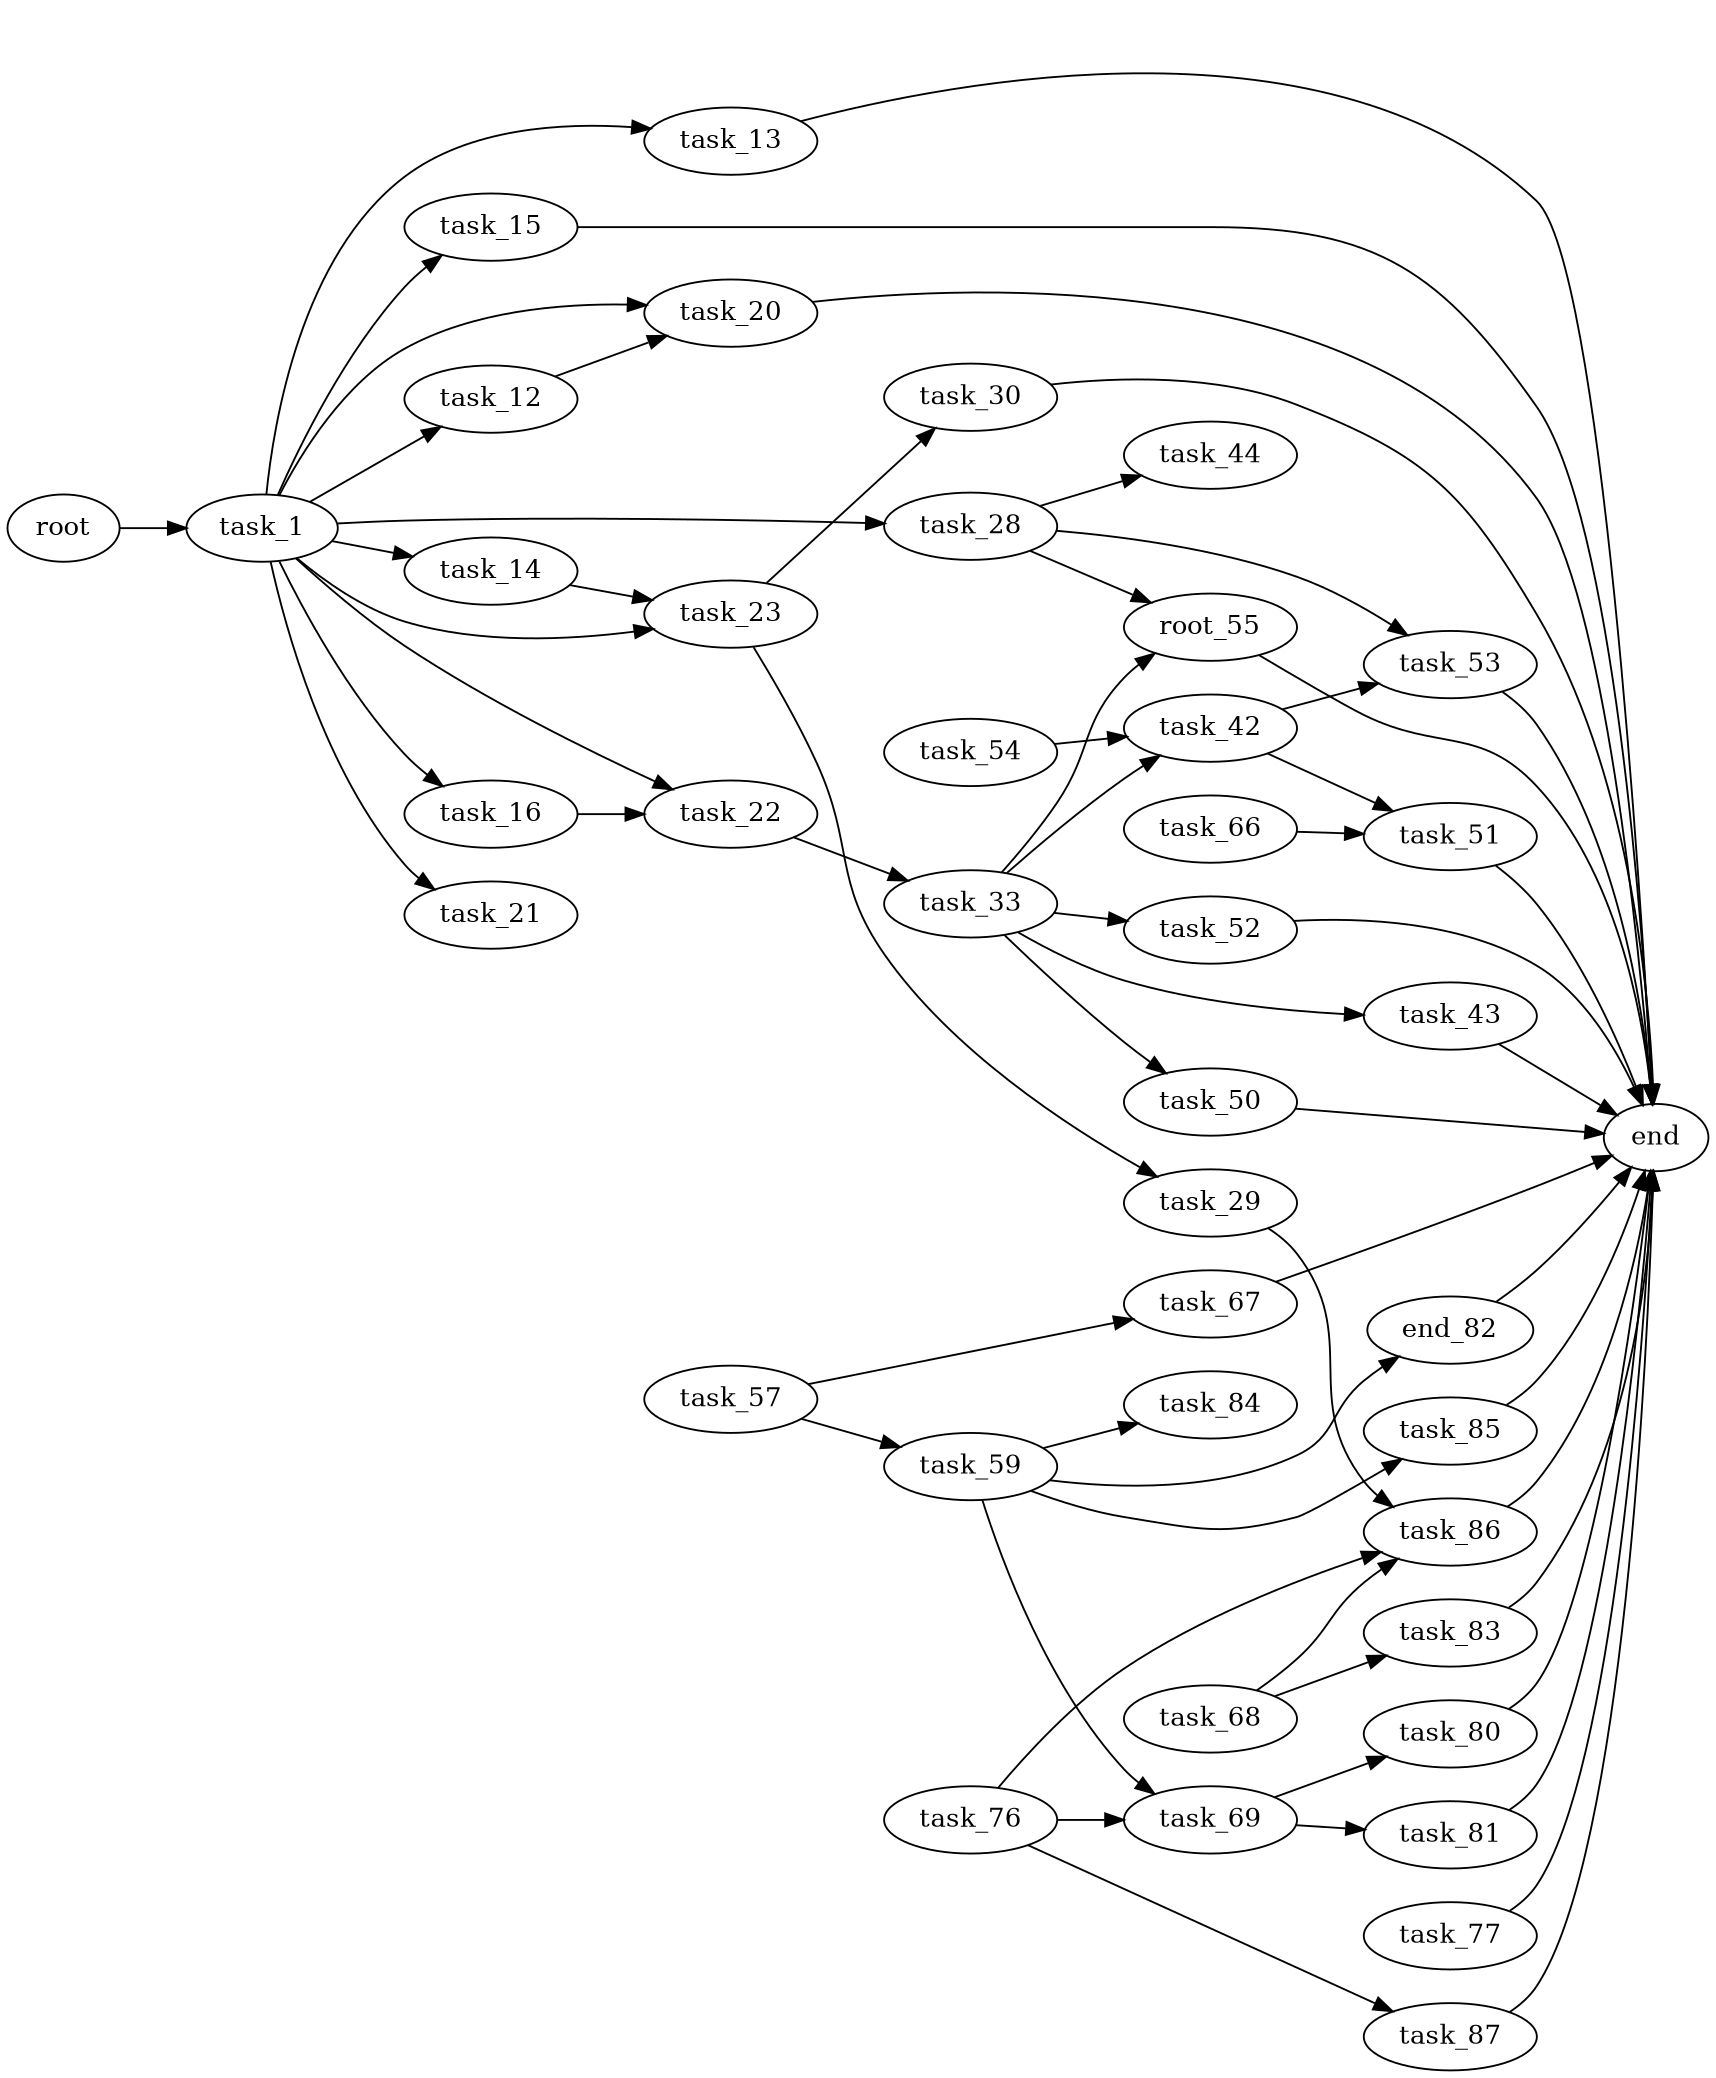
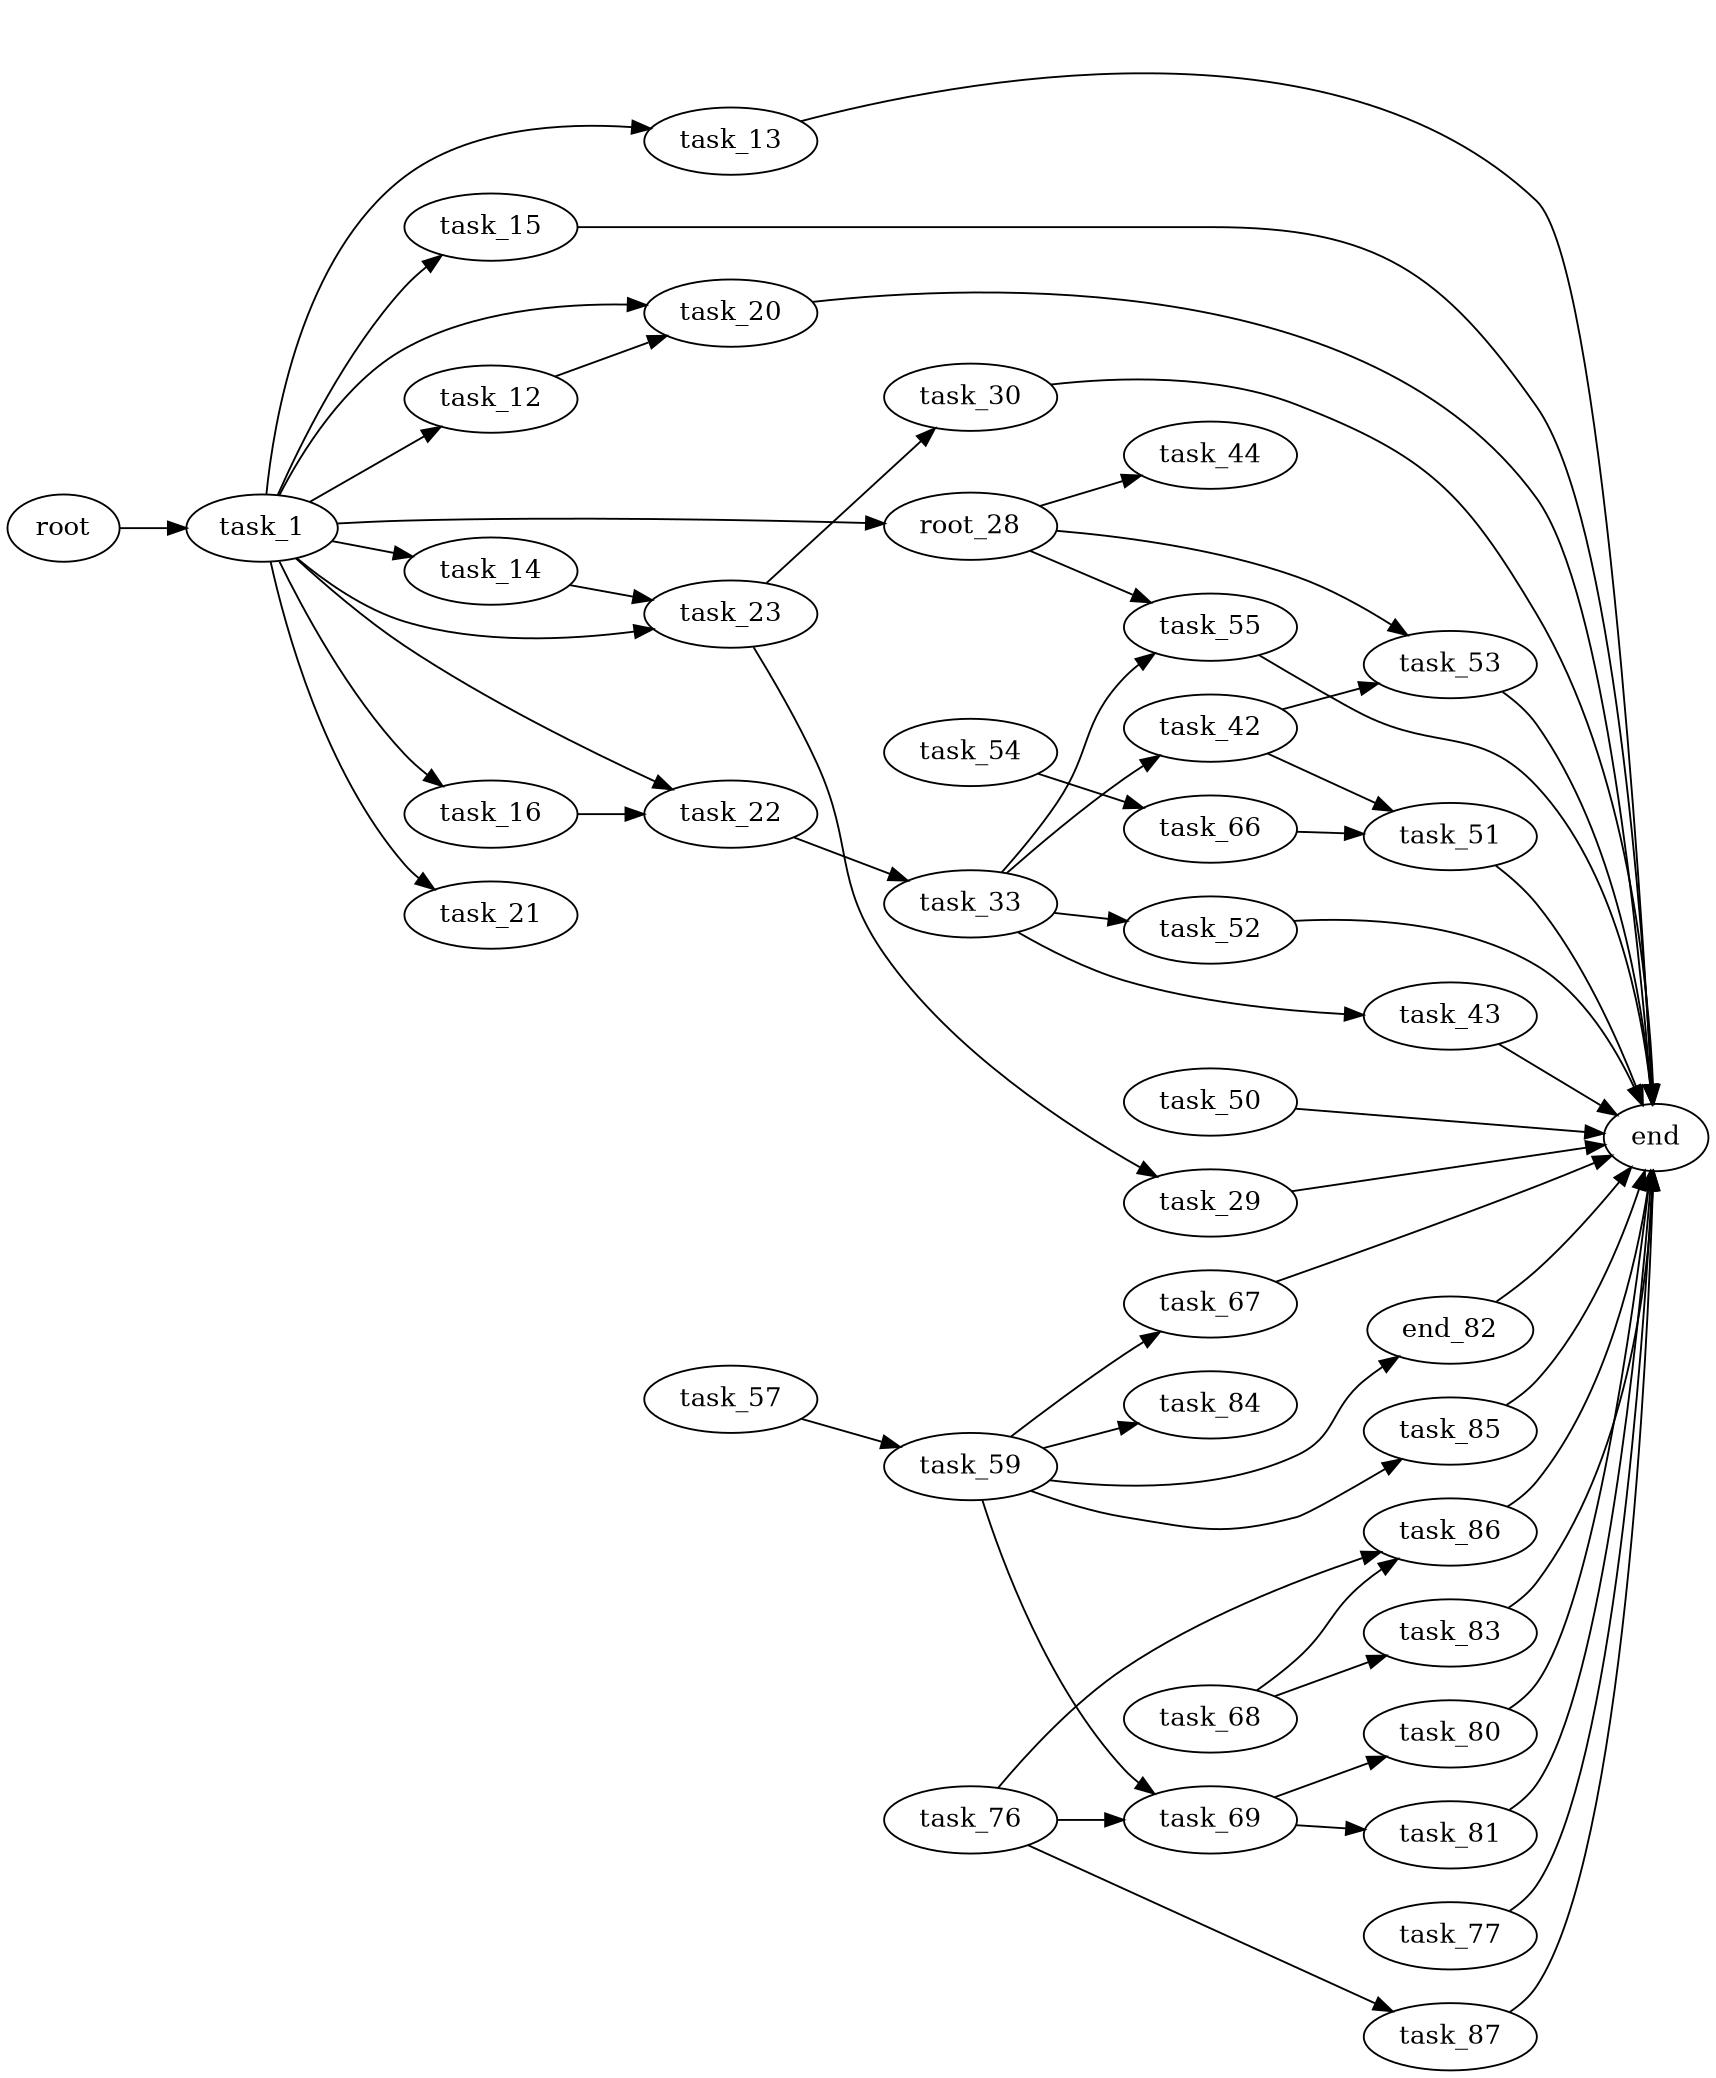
(971, 526) -> (971, 526)
(1210, 627) -> (1210, 627)
(1073, 742) -> (1082, 788)
(1075, 1001) -> none
(961, 1354) -> (1076, 1388)
(1330, 1358) -> (1439, 1169)
